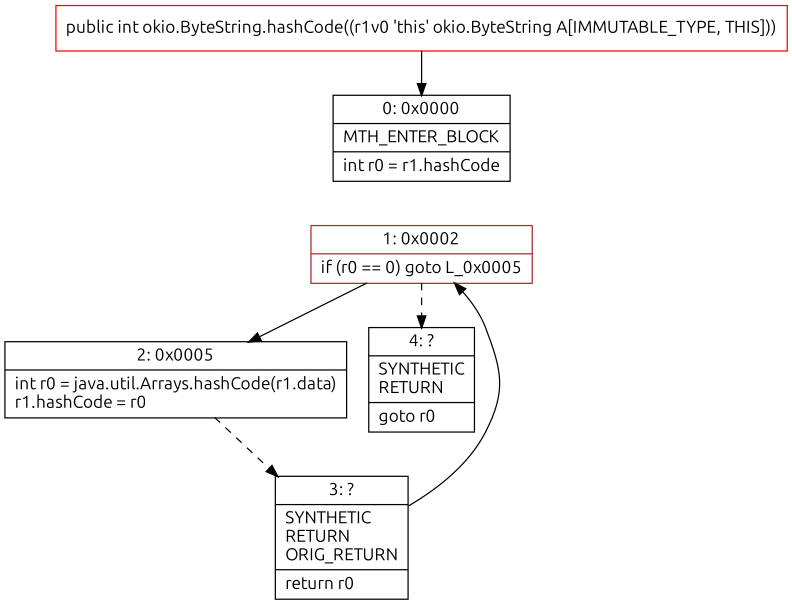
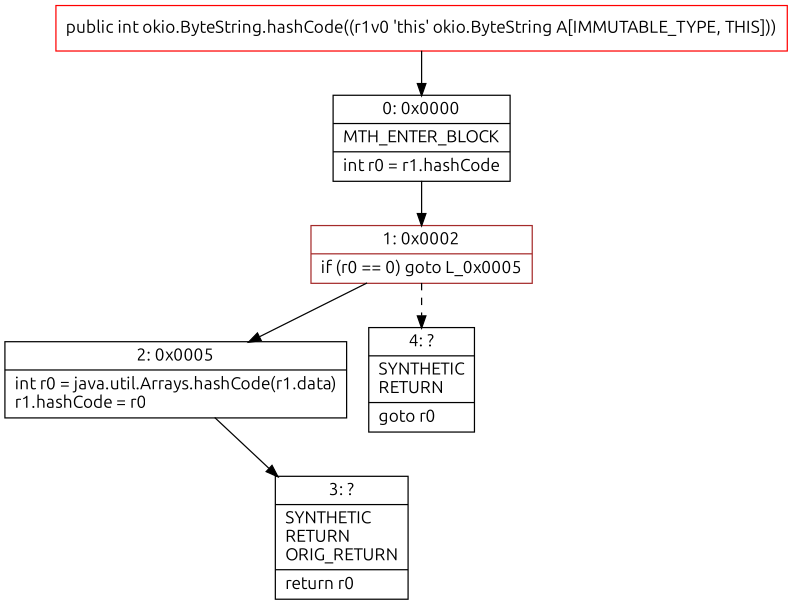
(494, 412) -> (422, 197)
(242, 443) -> (242, 443)
